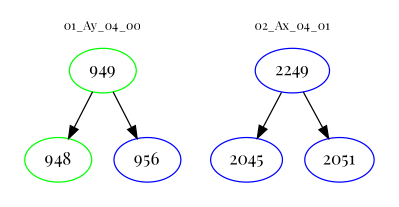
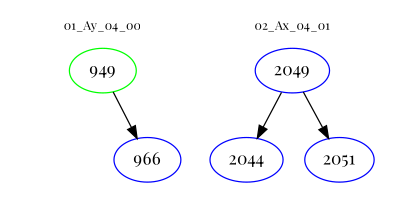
(292, 71) -> (292, 71)
(58, 160) -> none
(147, 160) -> (147, 160)
(247, 160) -> (247, 160)
